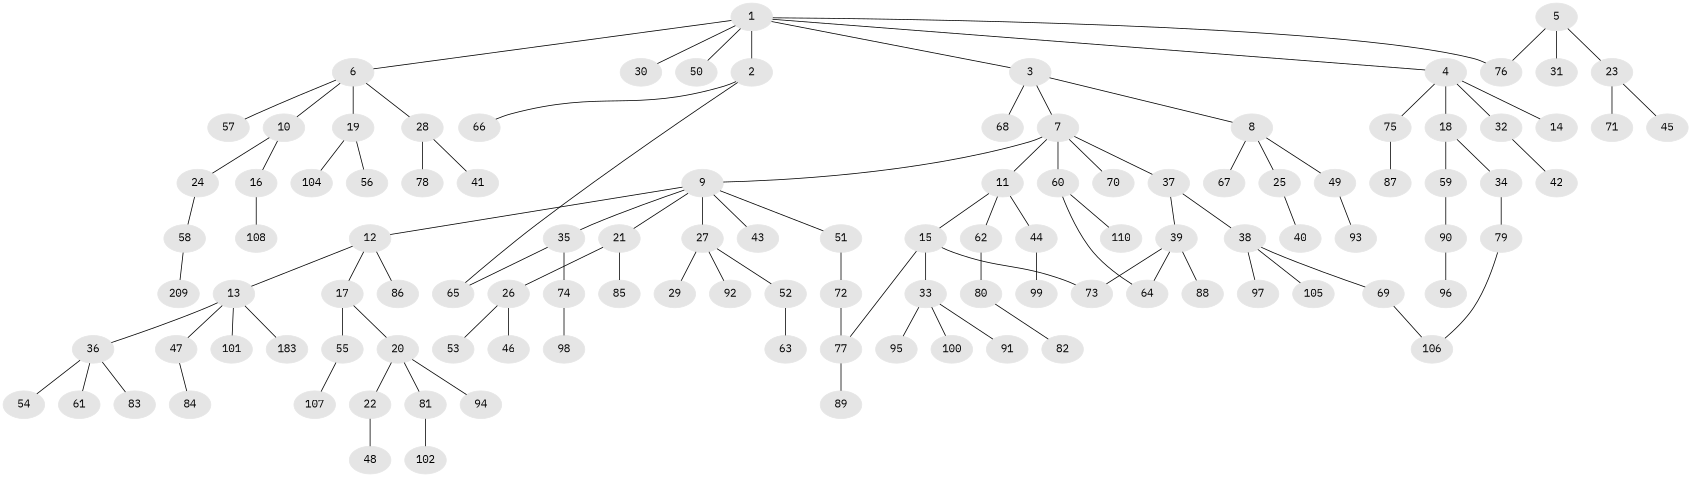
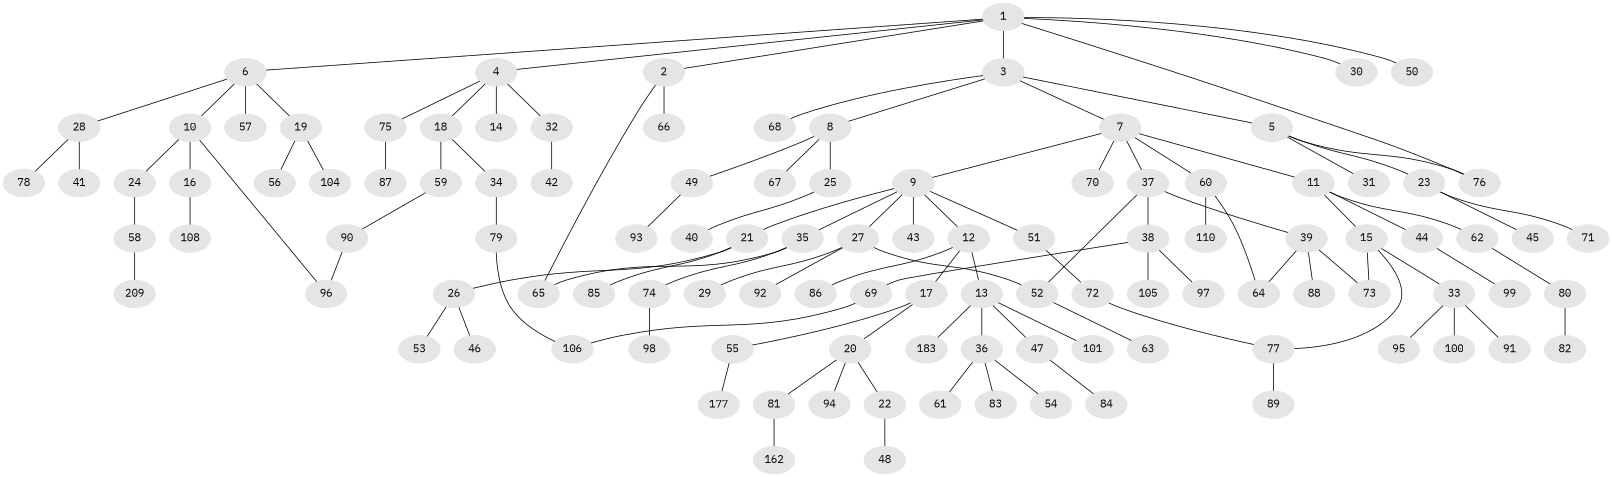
none -> (1138, 100)
none -> (258, 211)
none -> (1093, 239)
(315, 405) -> (719, 405)
(426, 460) -> (774, 460)
